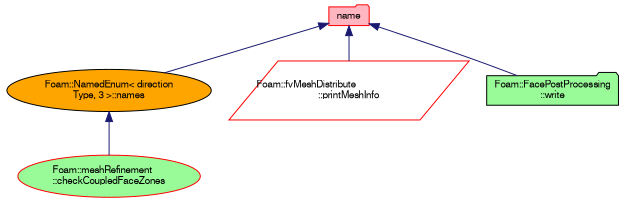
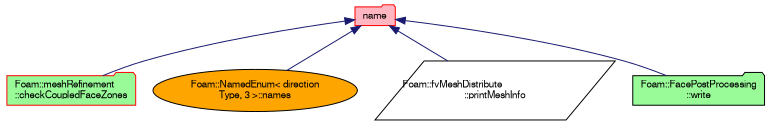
(349, 90) -> (495, 90)
(109, 139) -> (222, 42)
(109, 176) -> (71, 90)
